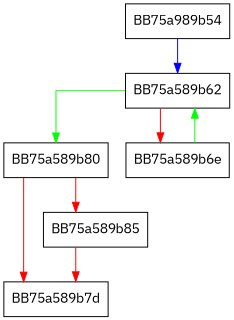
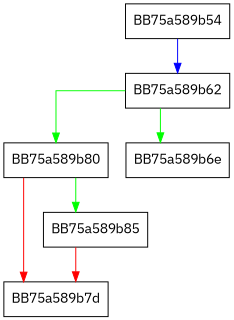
(178, 21) -> (178, 21)
(160, 121) -> (160, 121)
(195, 130) -> none
(76, 190) -> (76, 190)
